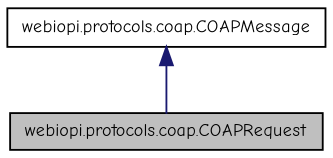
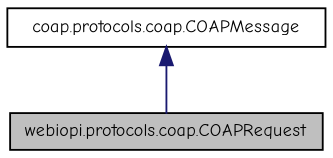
(166, 28) -> (166, 28)
